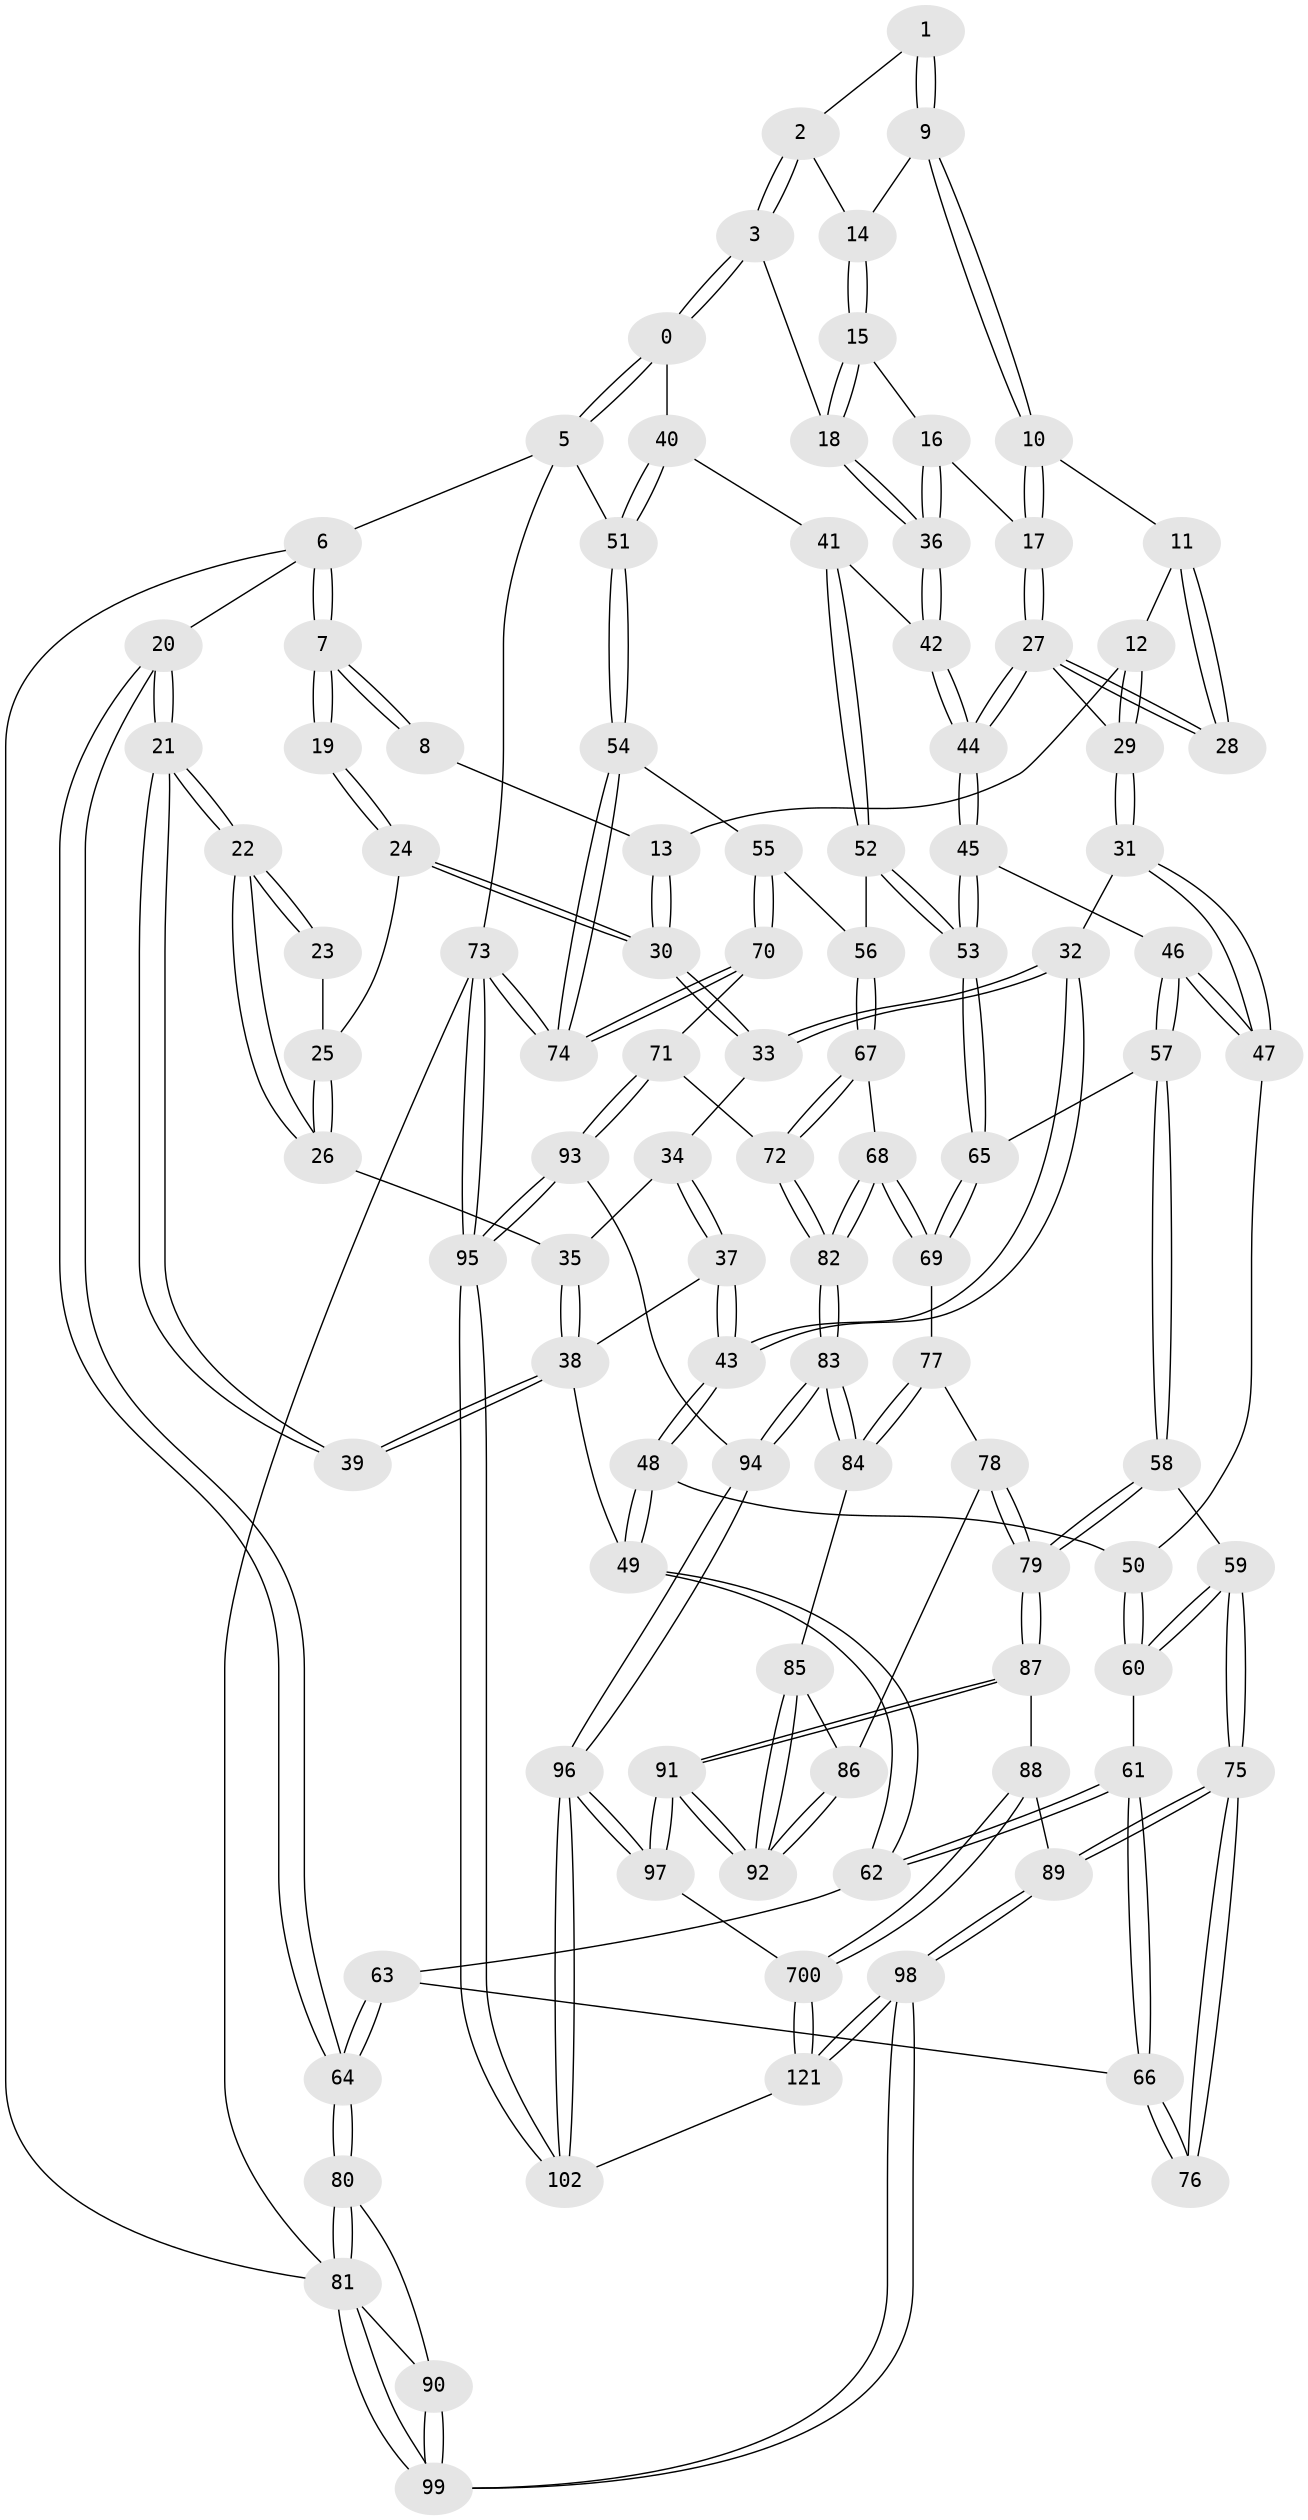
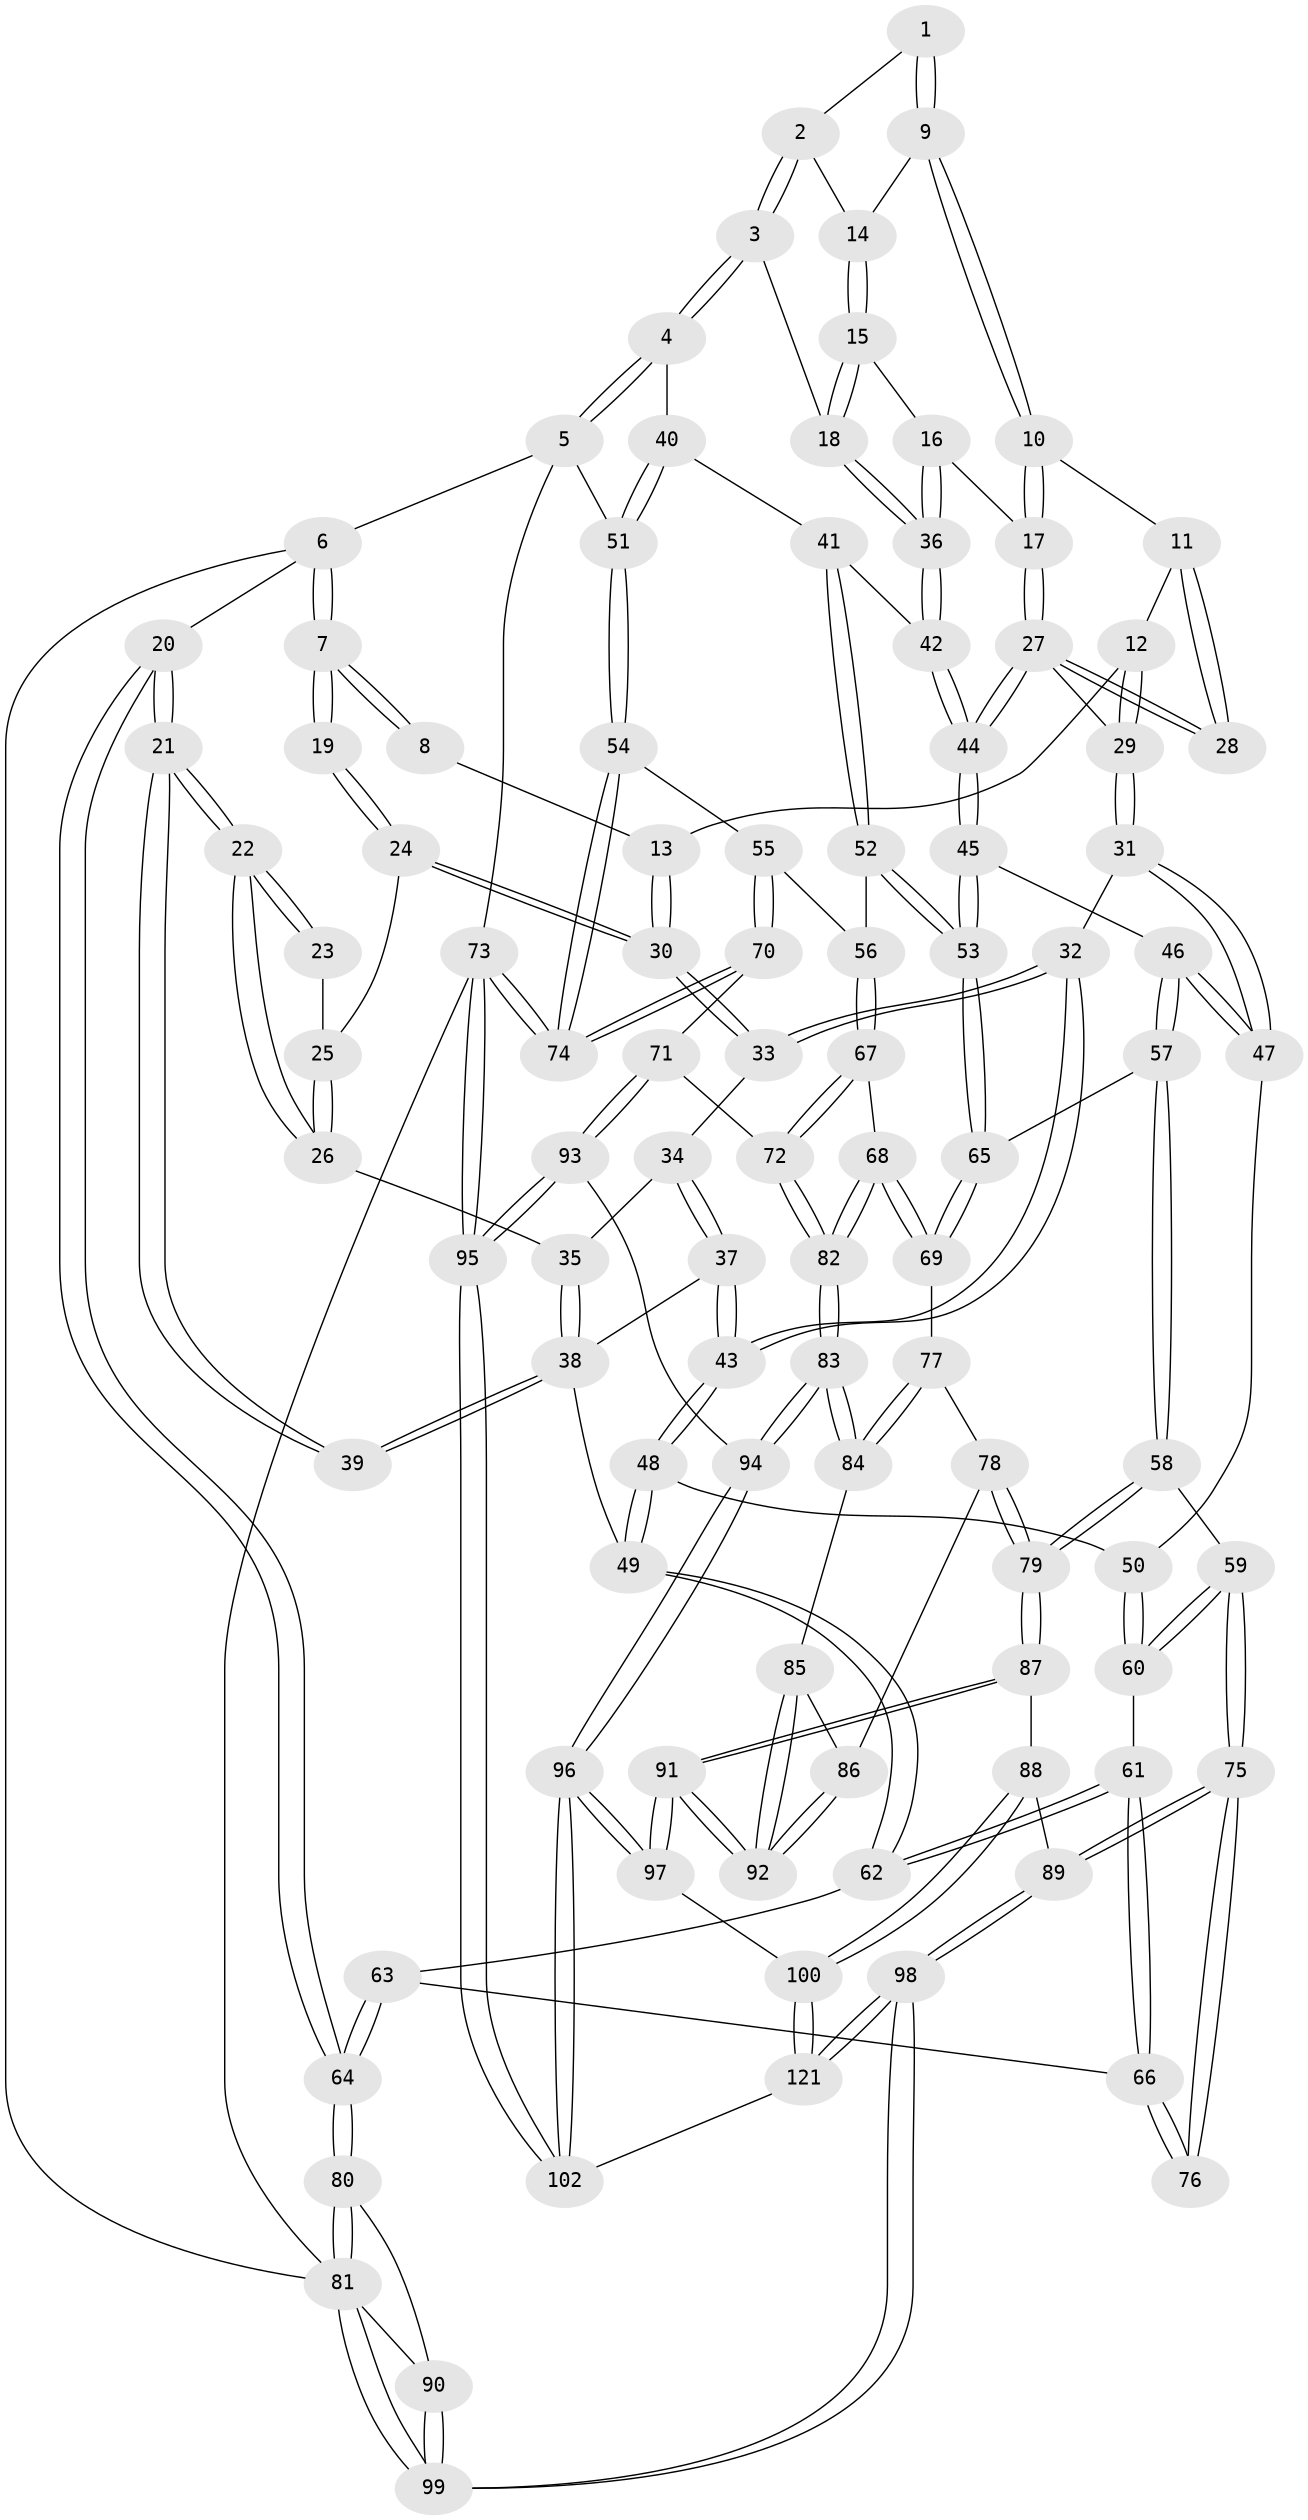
(667, 338) -> (667, 338)
(804, 1977) -> (804, 1977)
